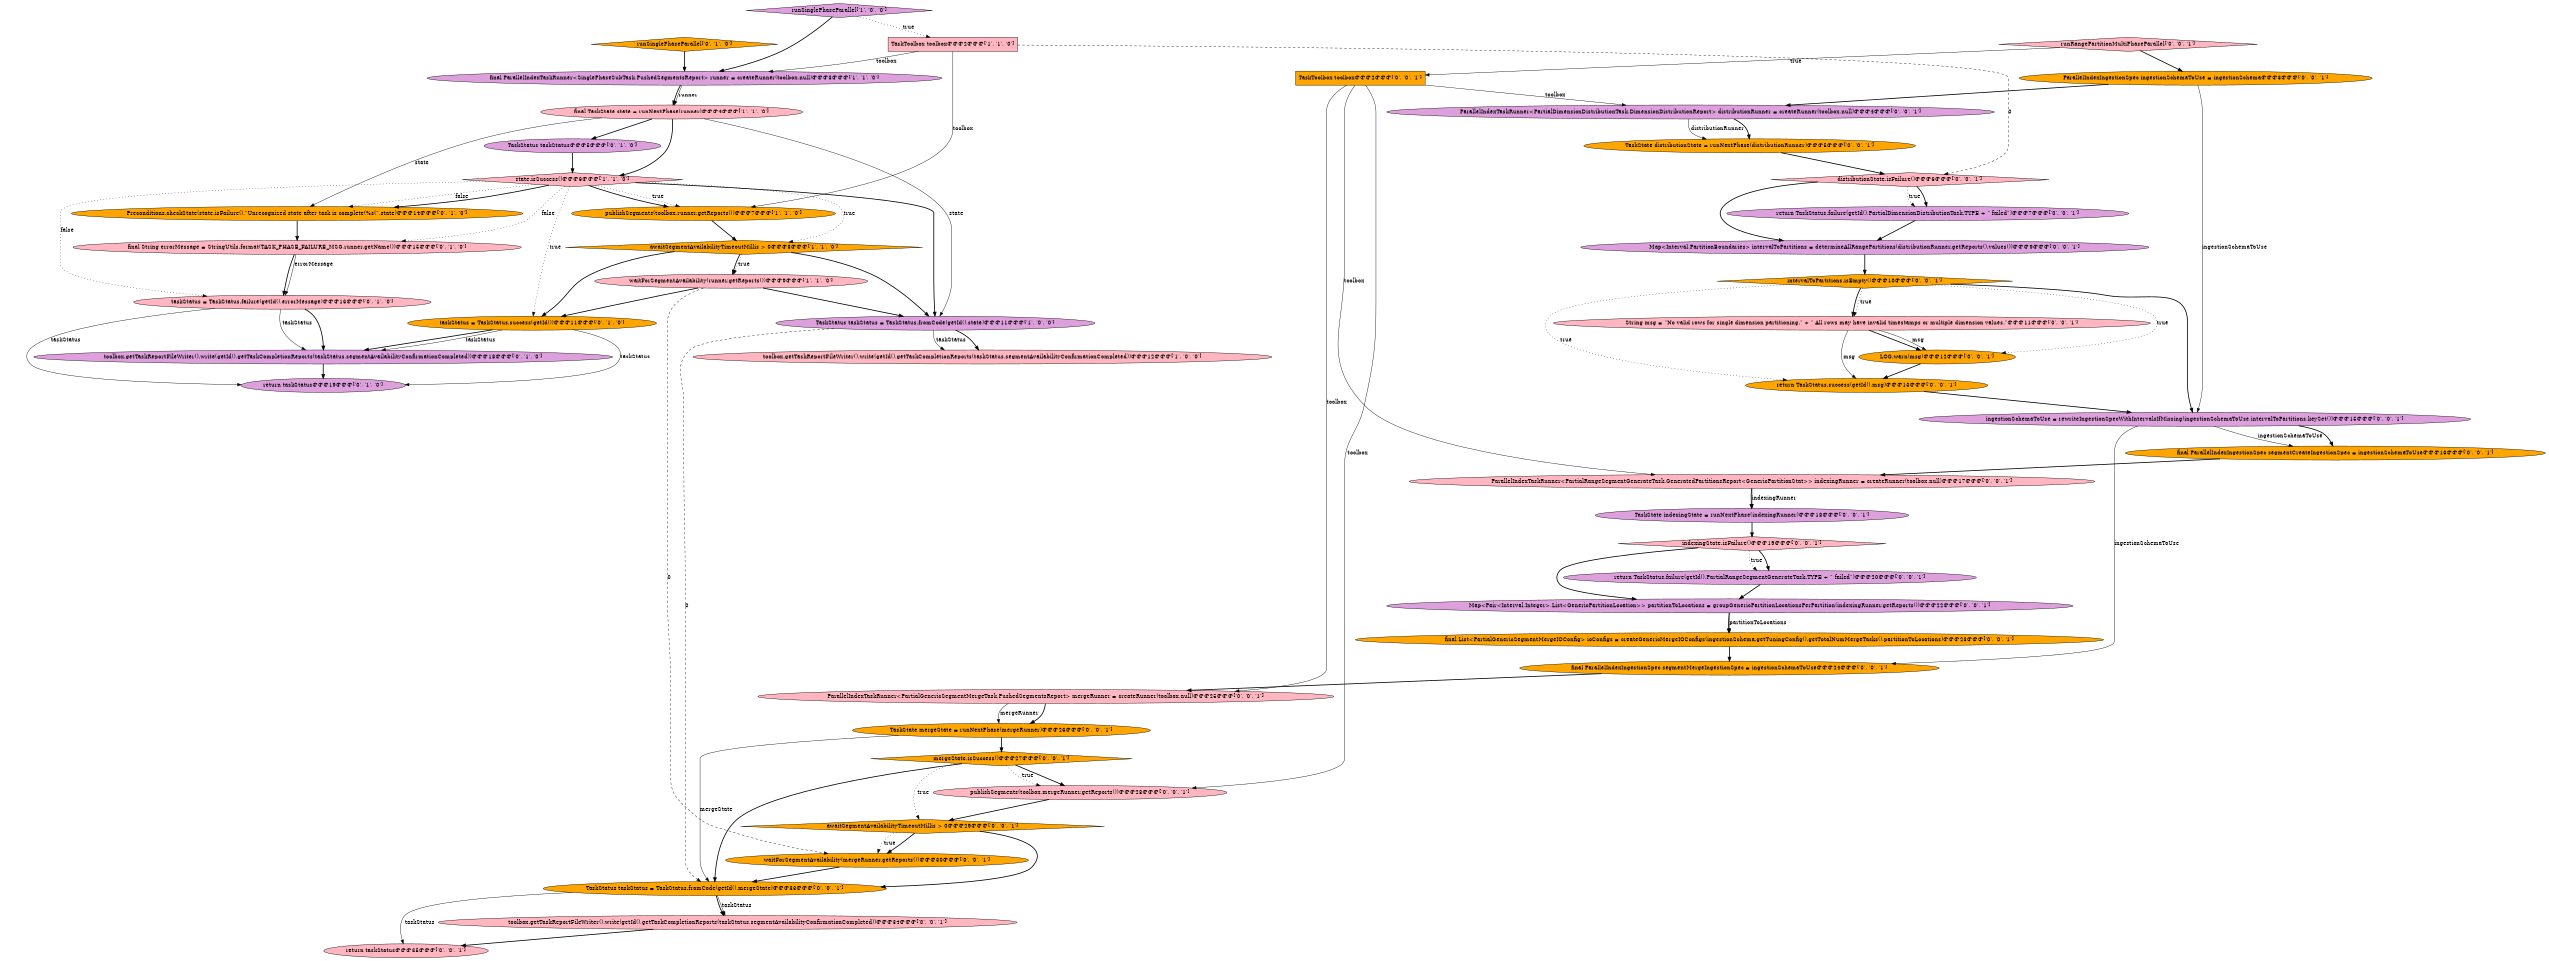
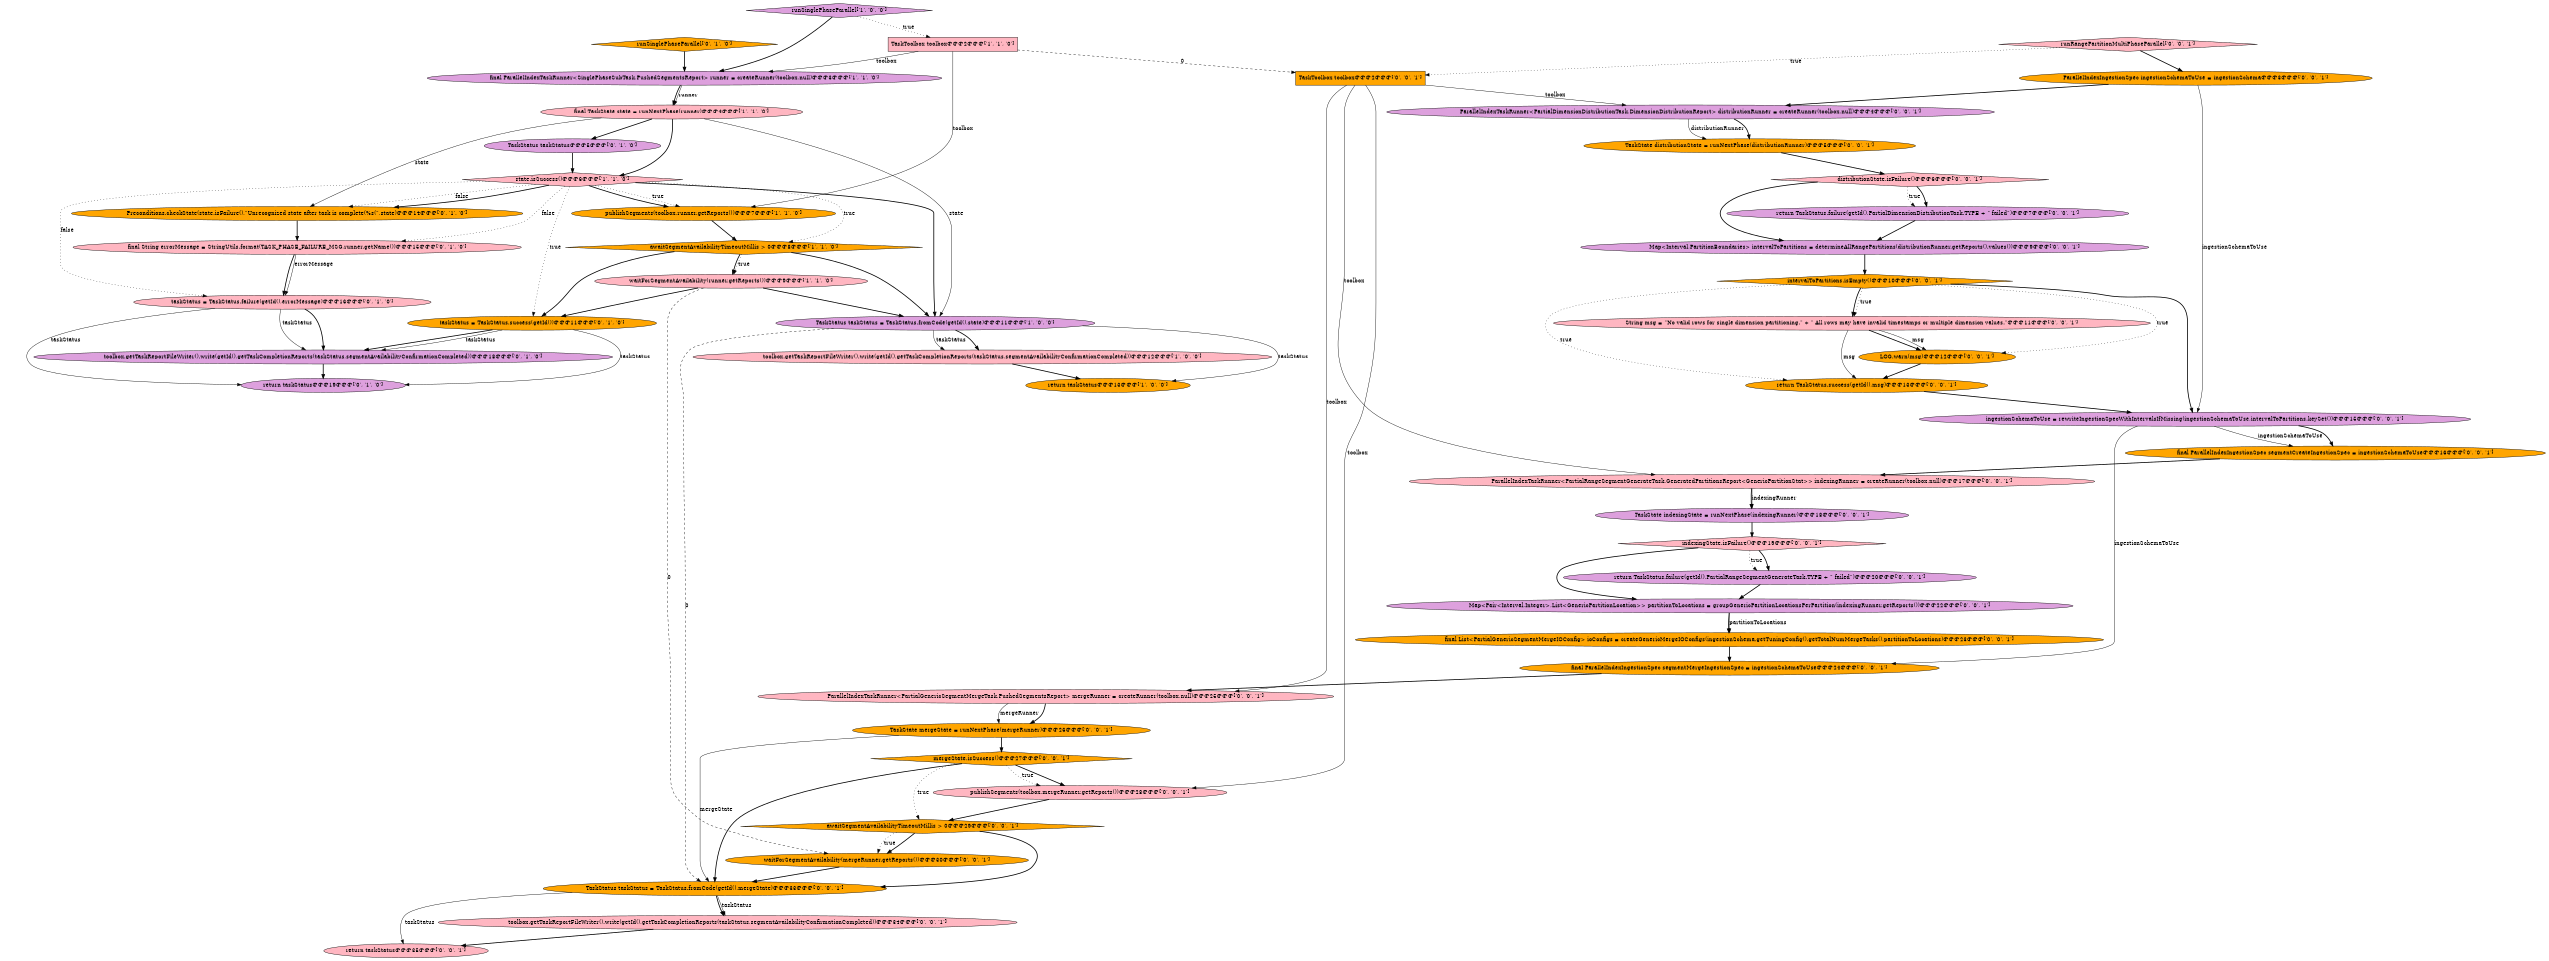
(1583, 52) -> (1155, 61)
(1745, 61) -> (1745, 61)
none -> (1108, 385)
